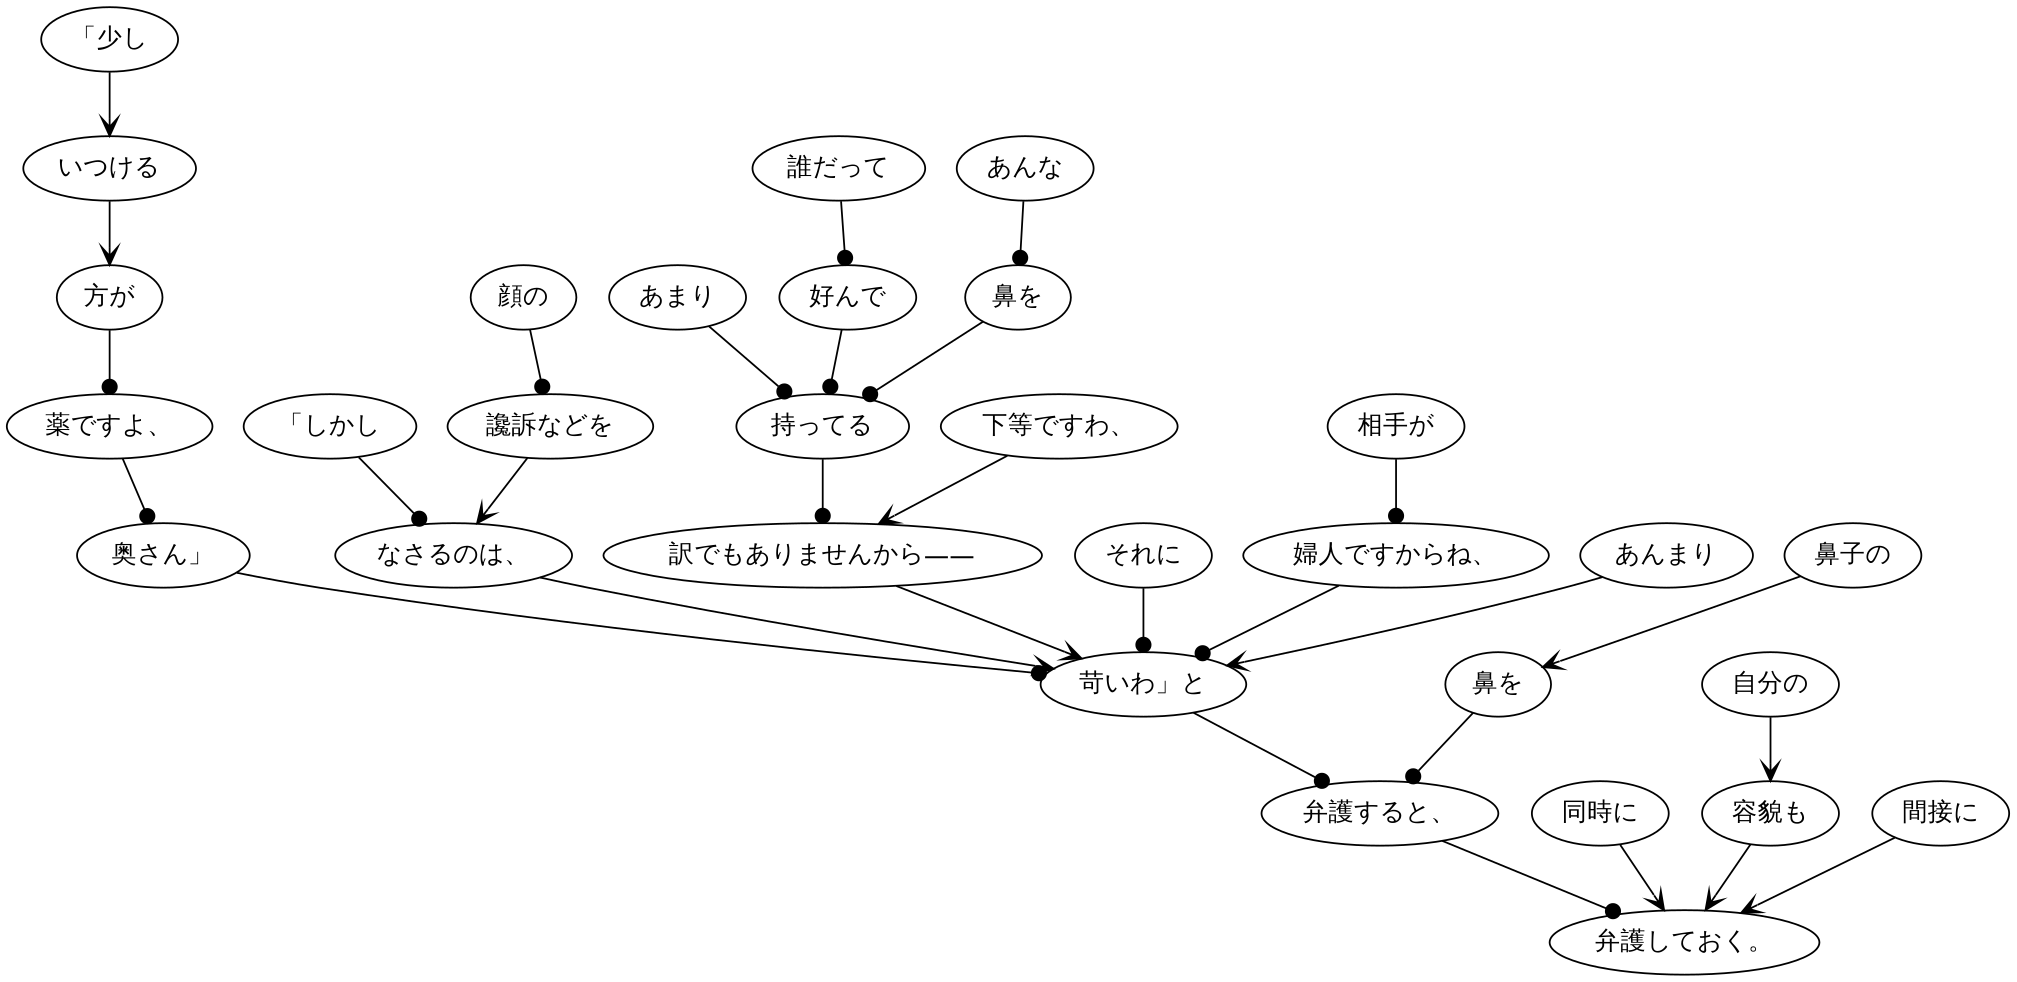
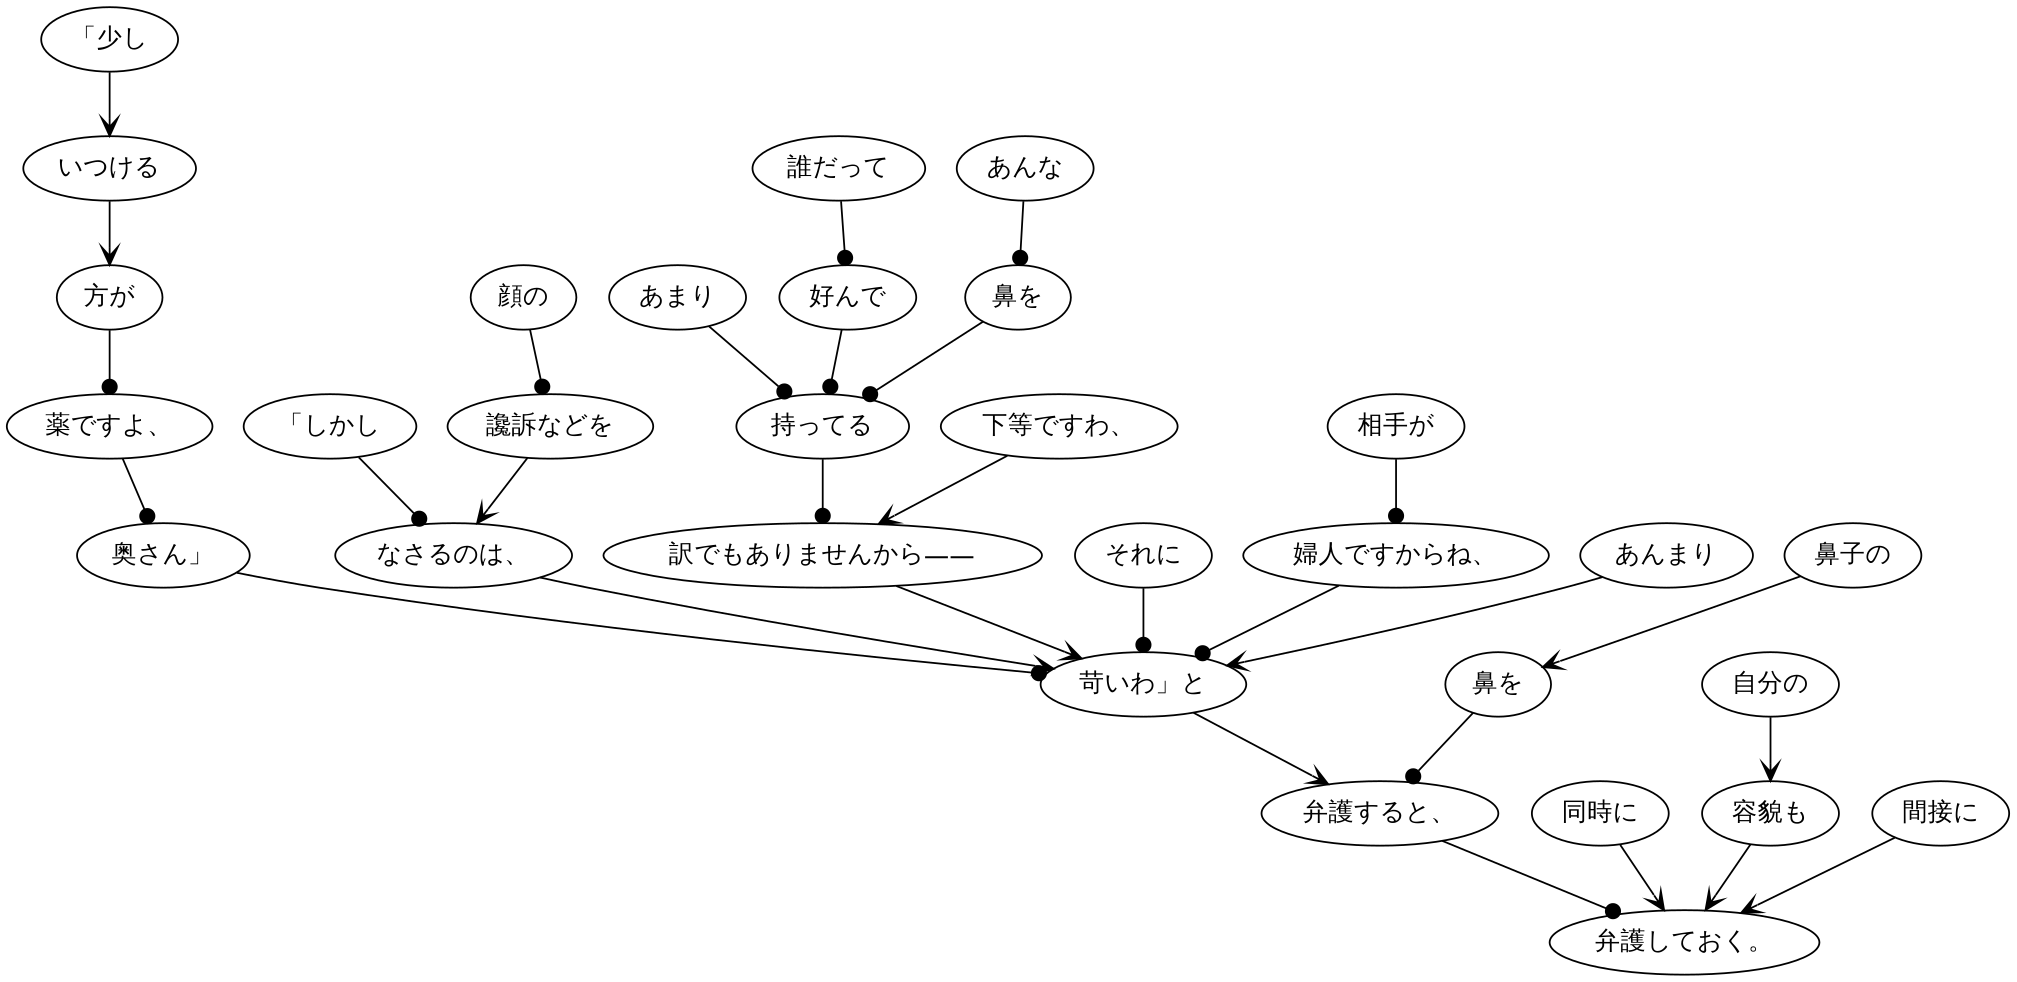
(1254, 745) -> (1253, 744)
